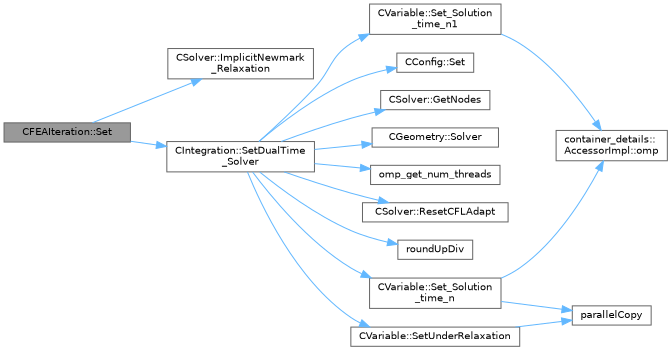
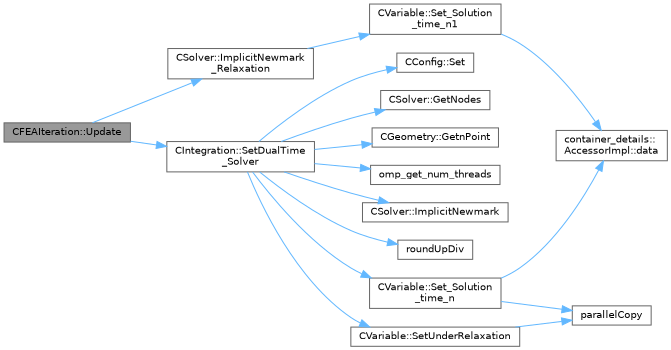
(312, 91) -> (333, 42)
(67, 132) -> (67, 132)
(435, 138) -> (435, 138)
(612, 146) -> (612, 146)
(435, 212) -> (435, 212)
